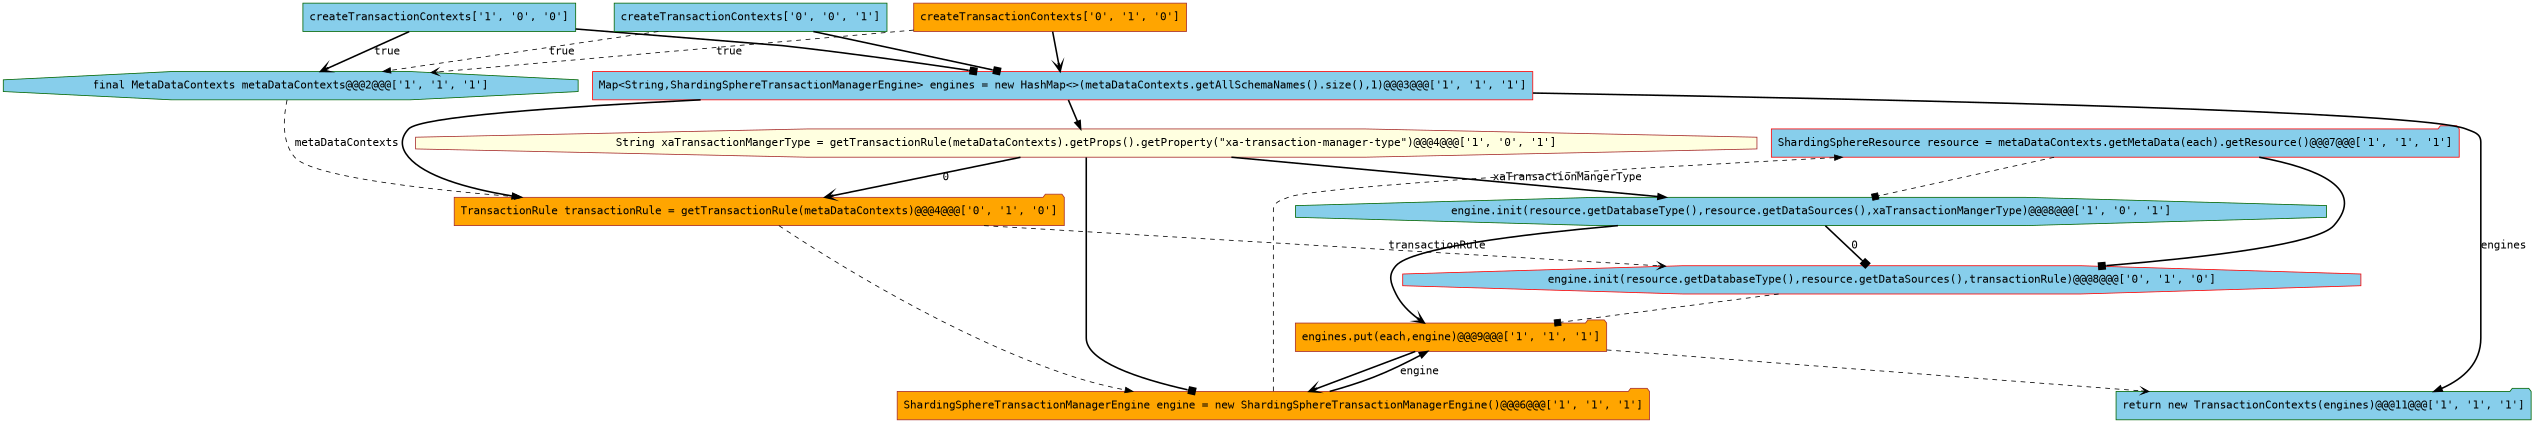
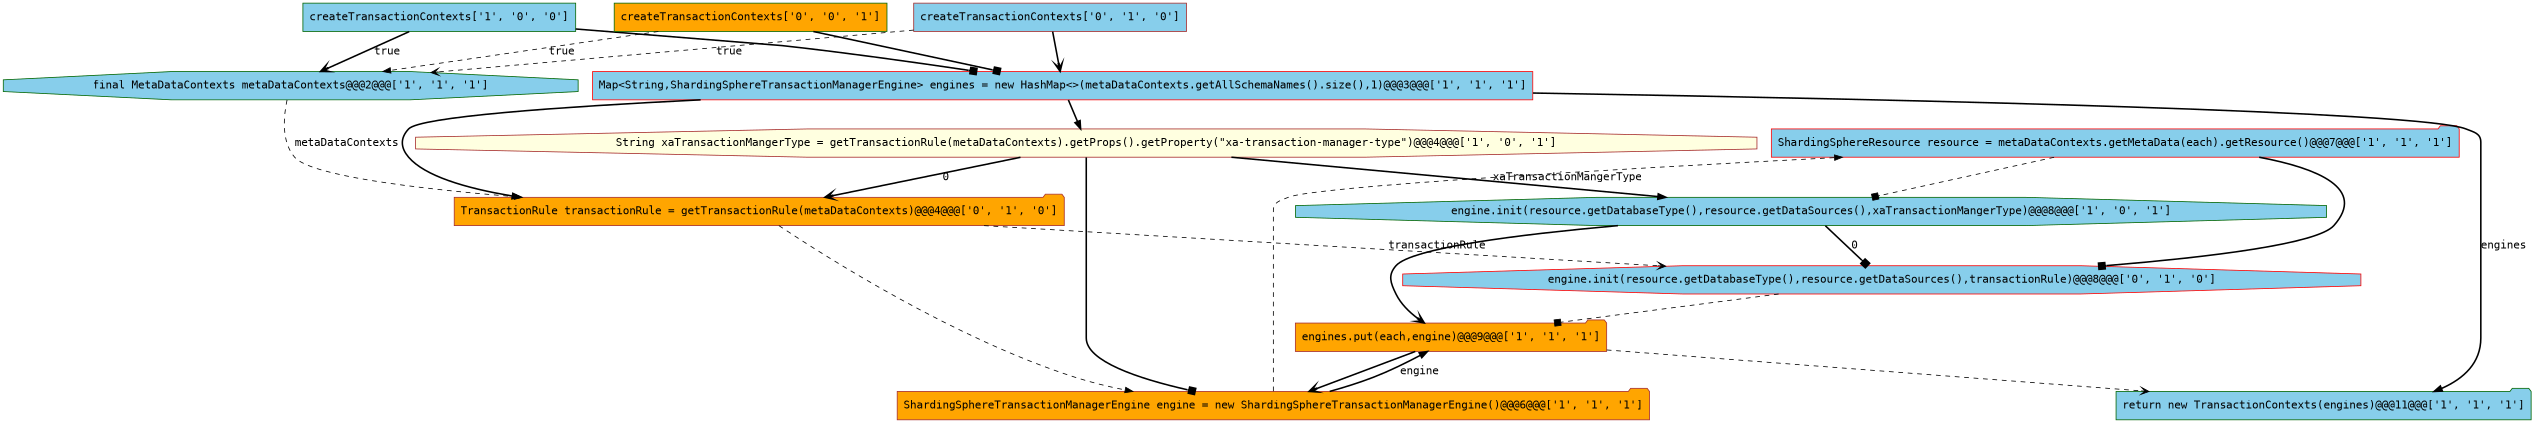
(751, 17) -> (751, 17)
(1050, 17) -> (1050, 17)
